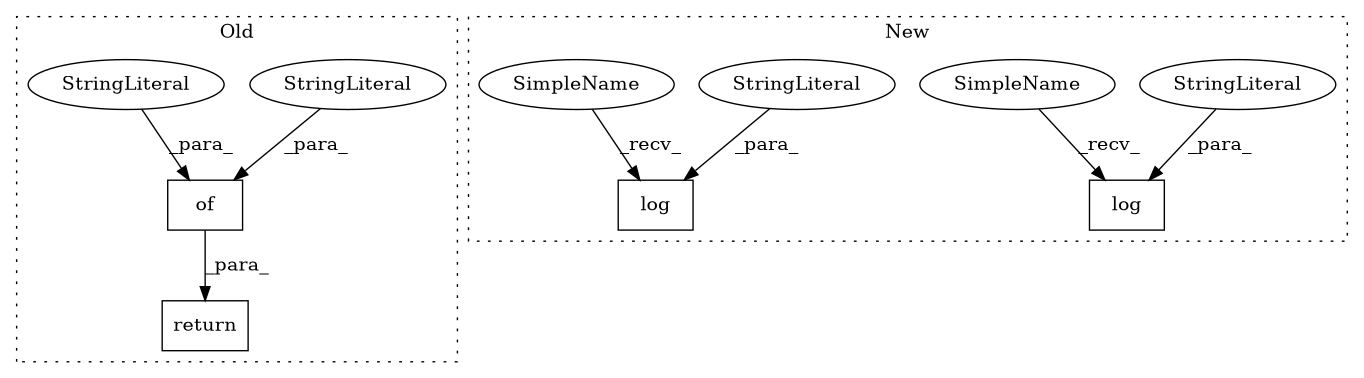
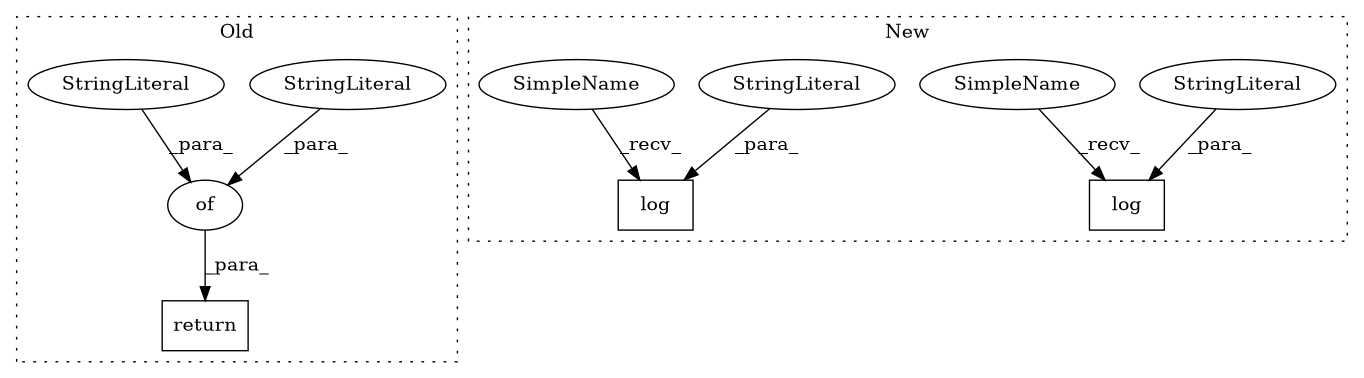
(205, 205) -> (205, 205)
